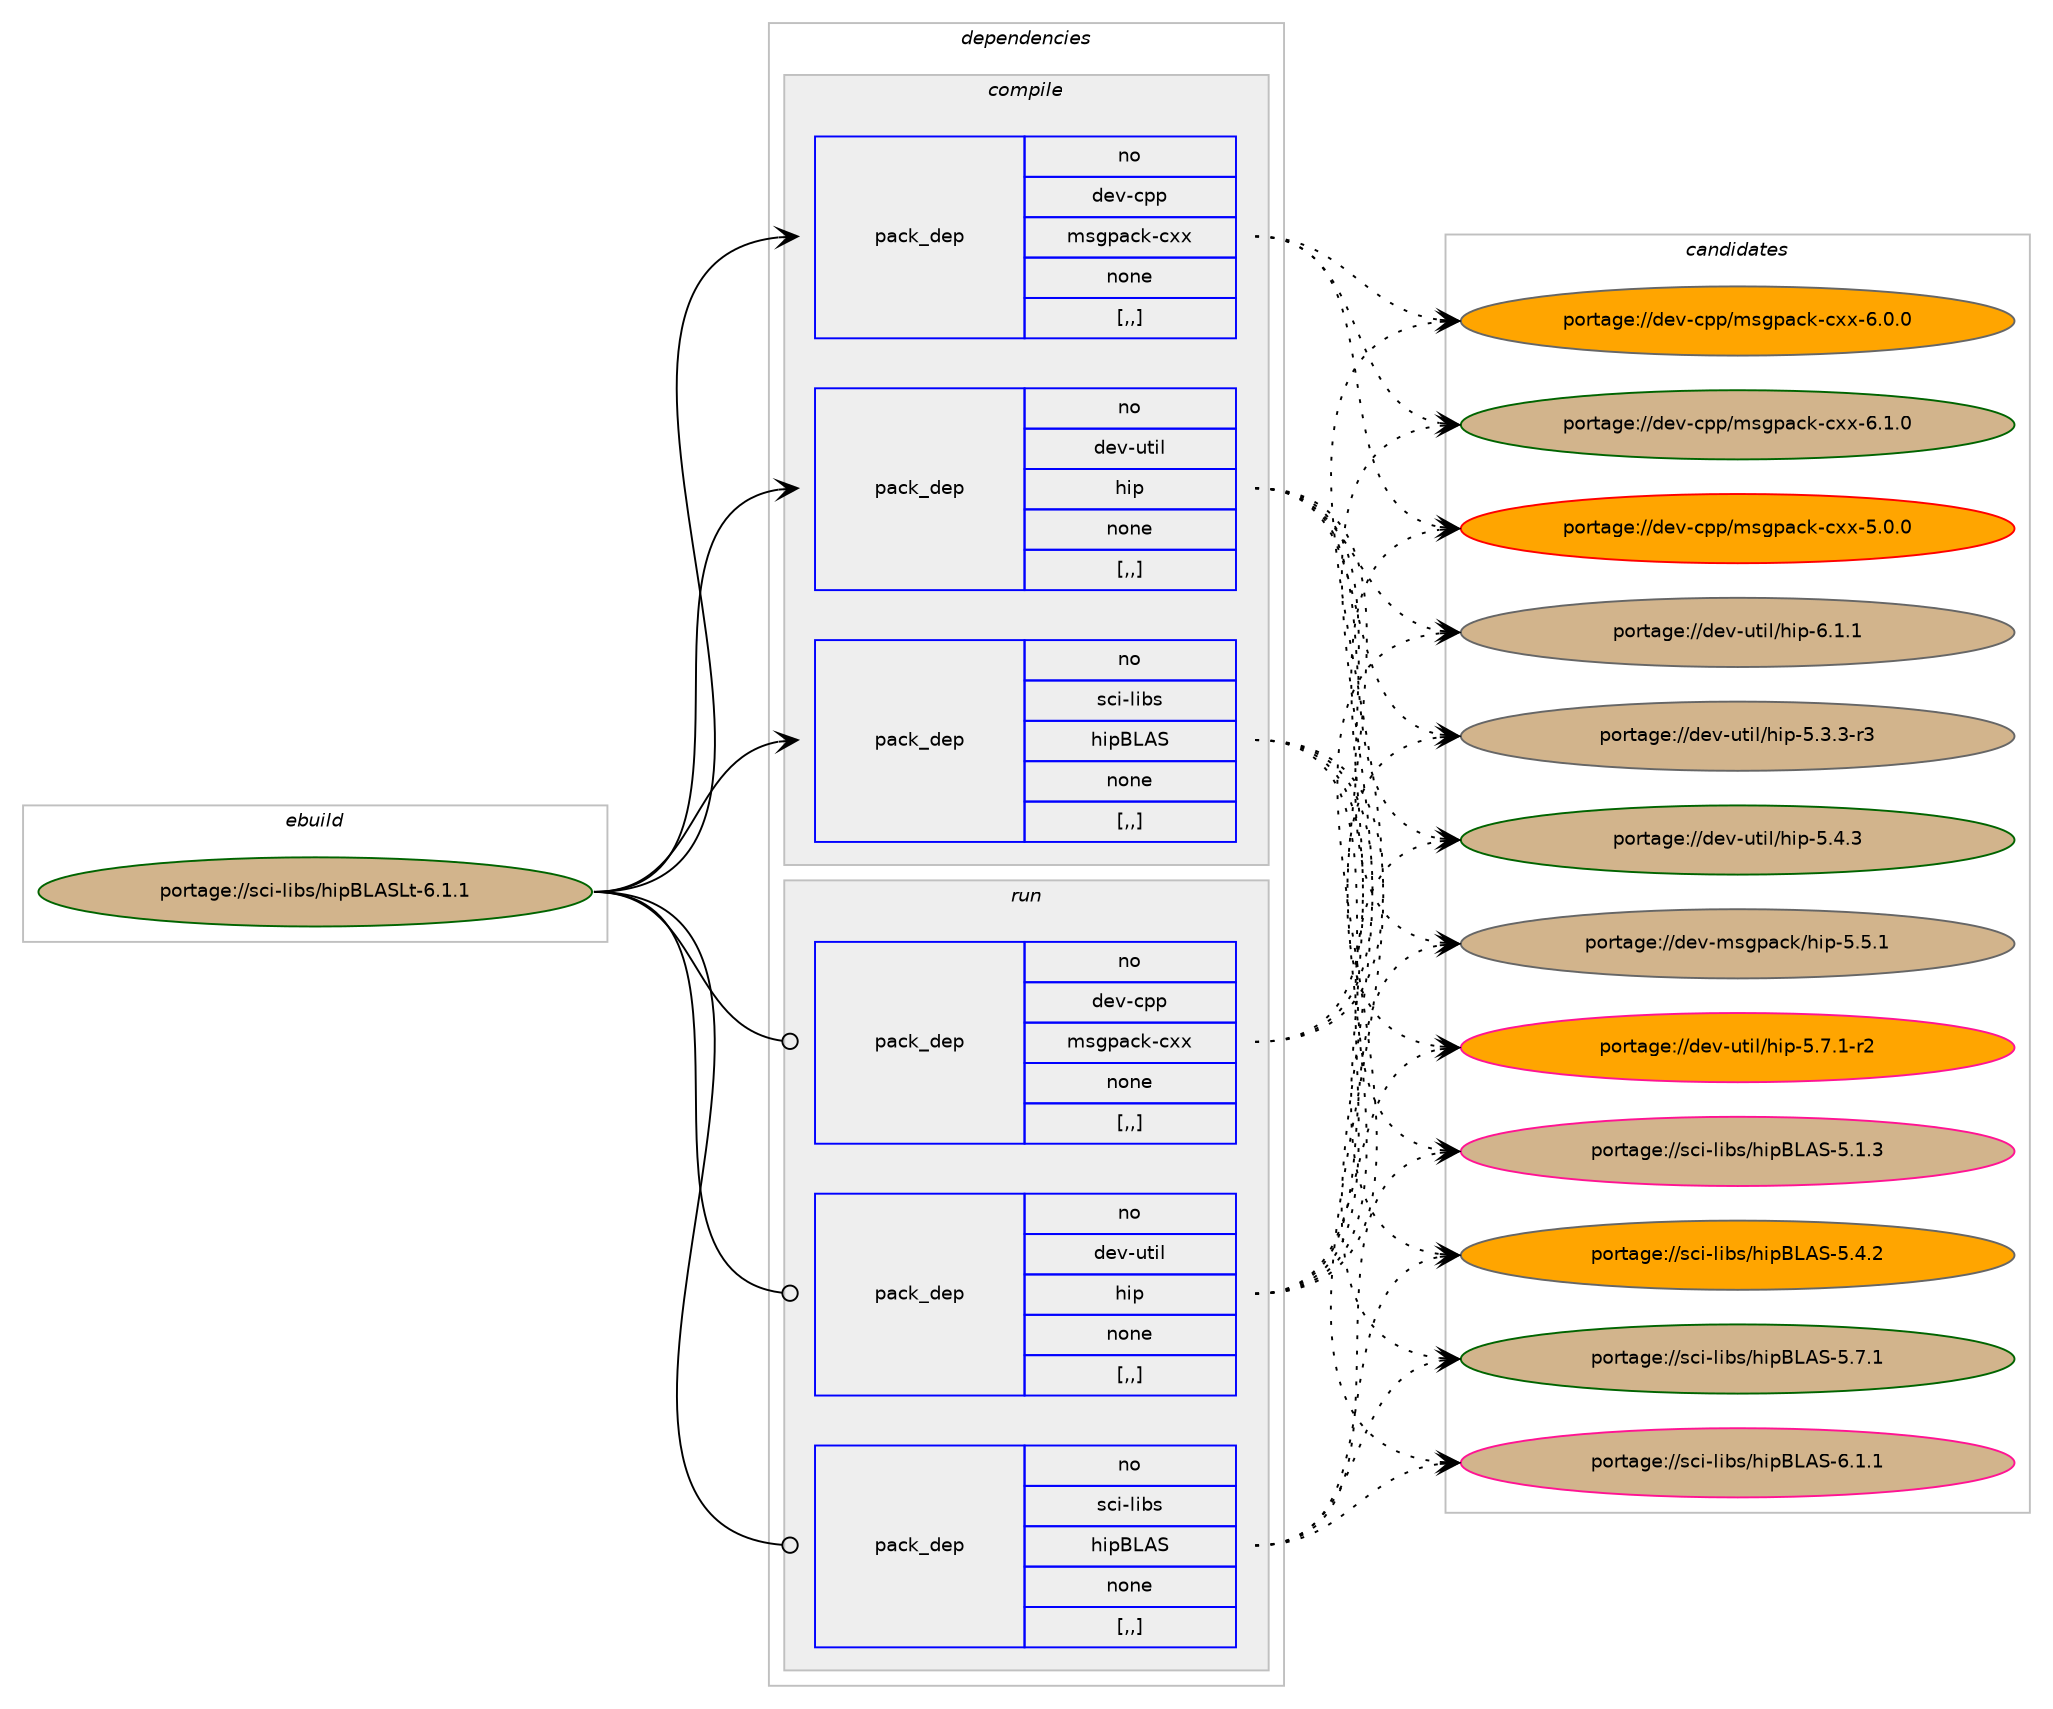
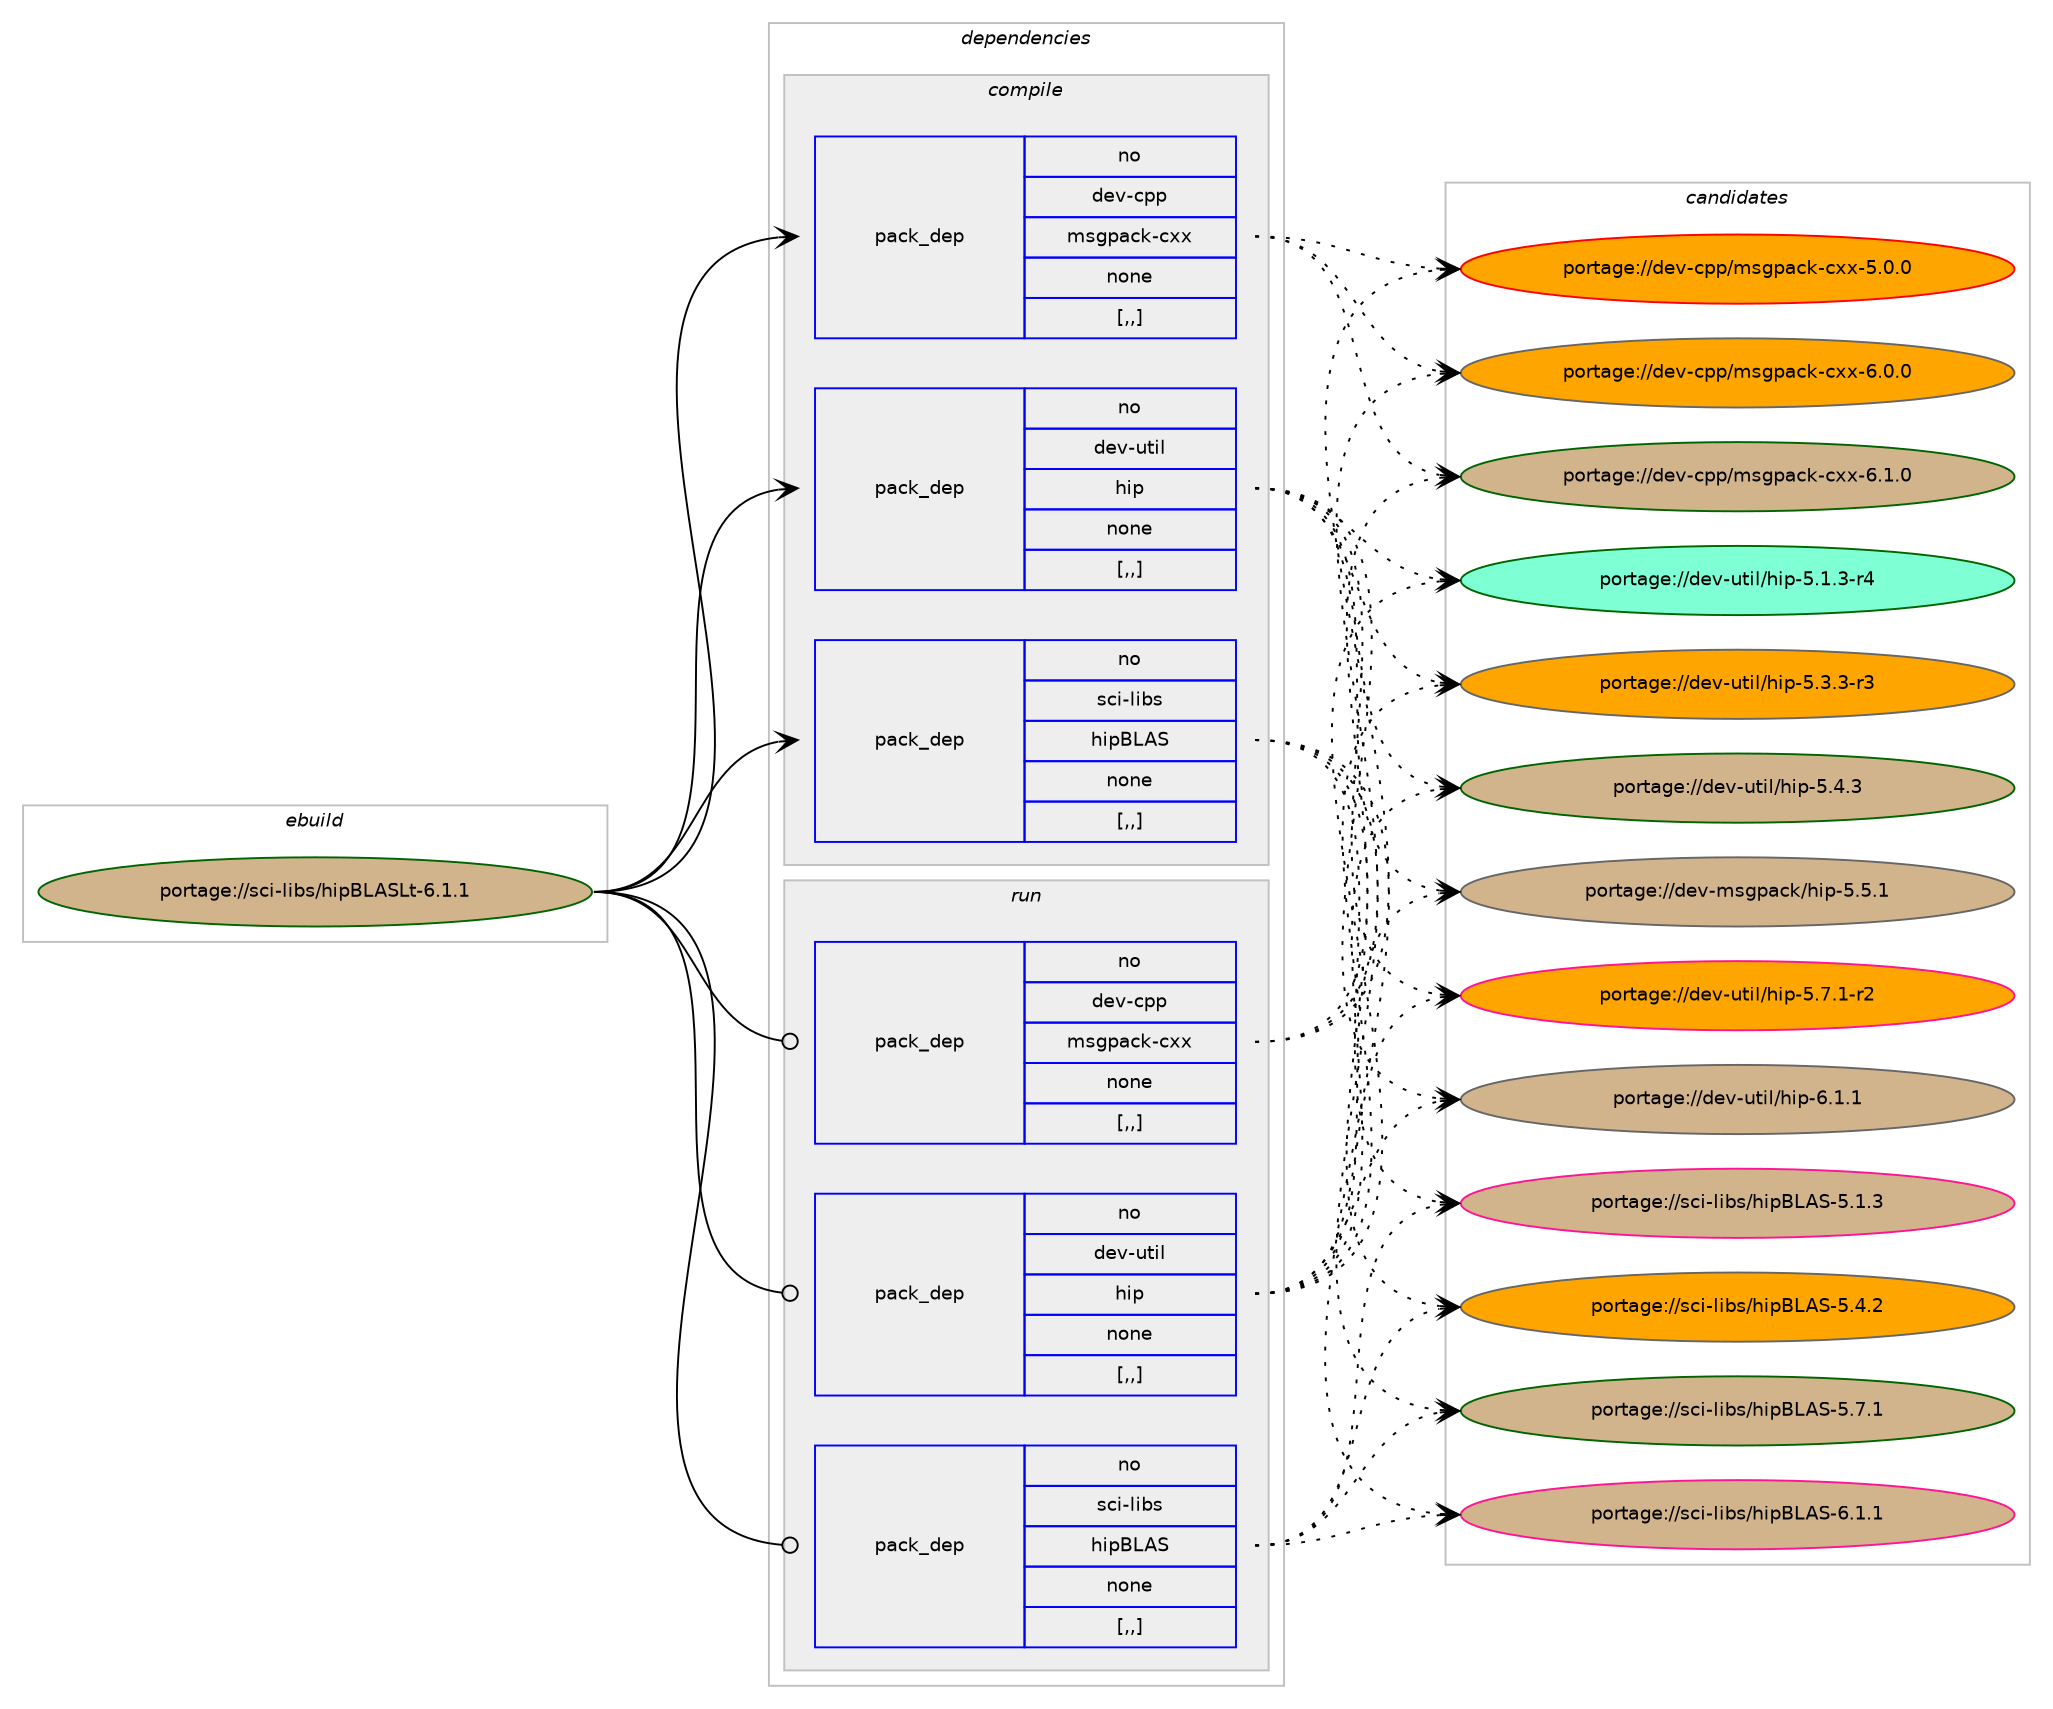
none -> (1738, 581)
(1738, 736) -> (1738, 684)
